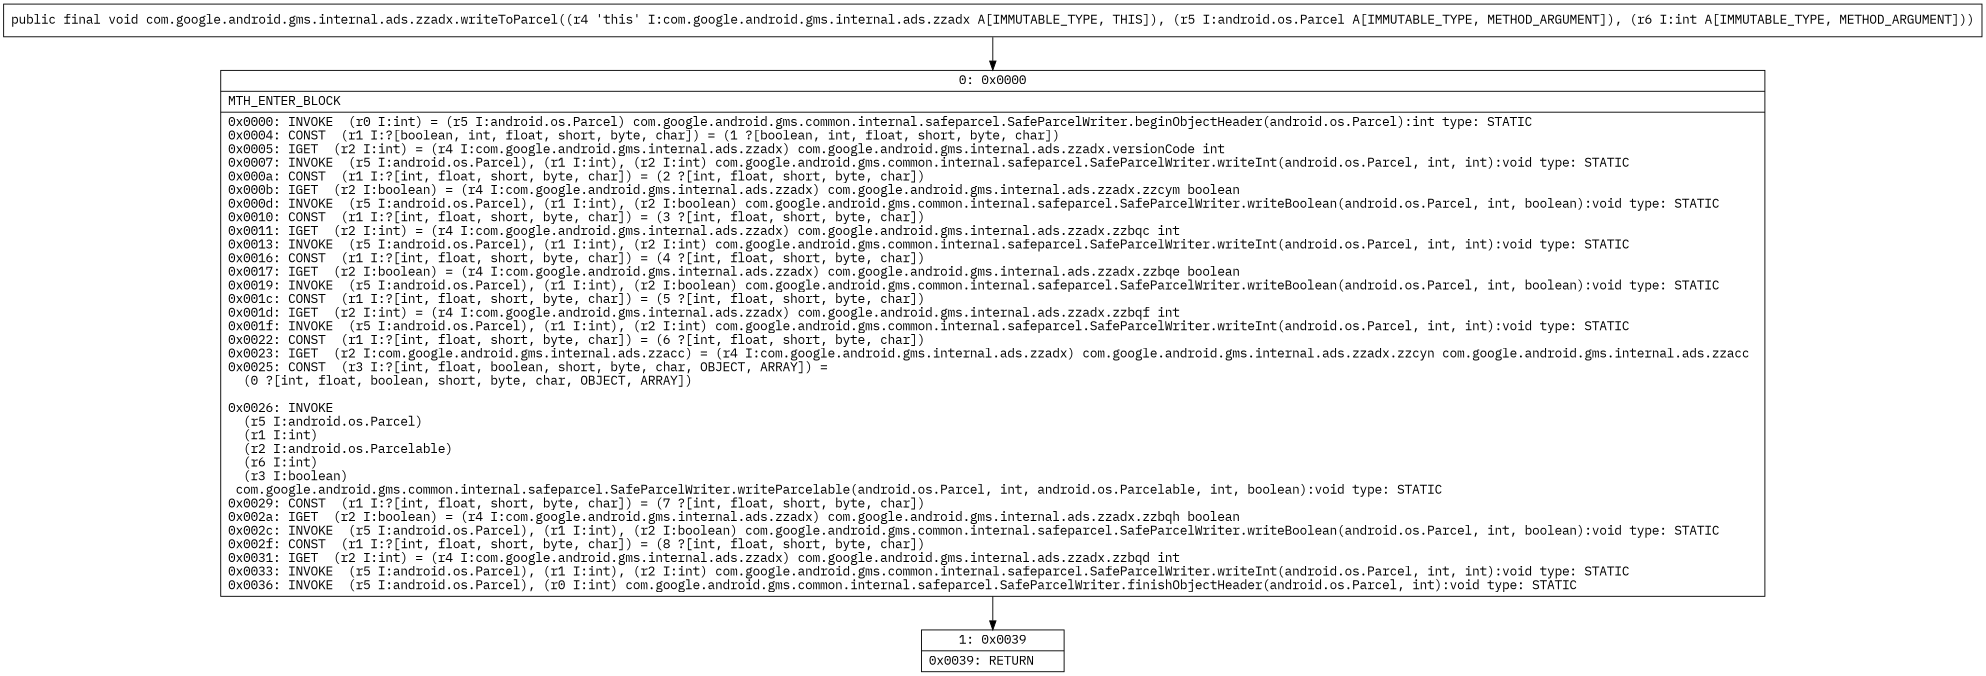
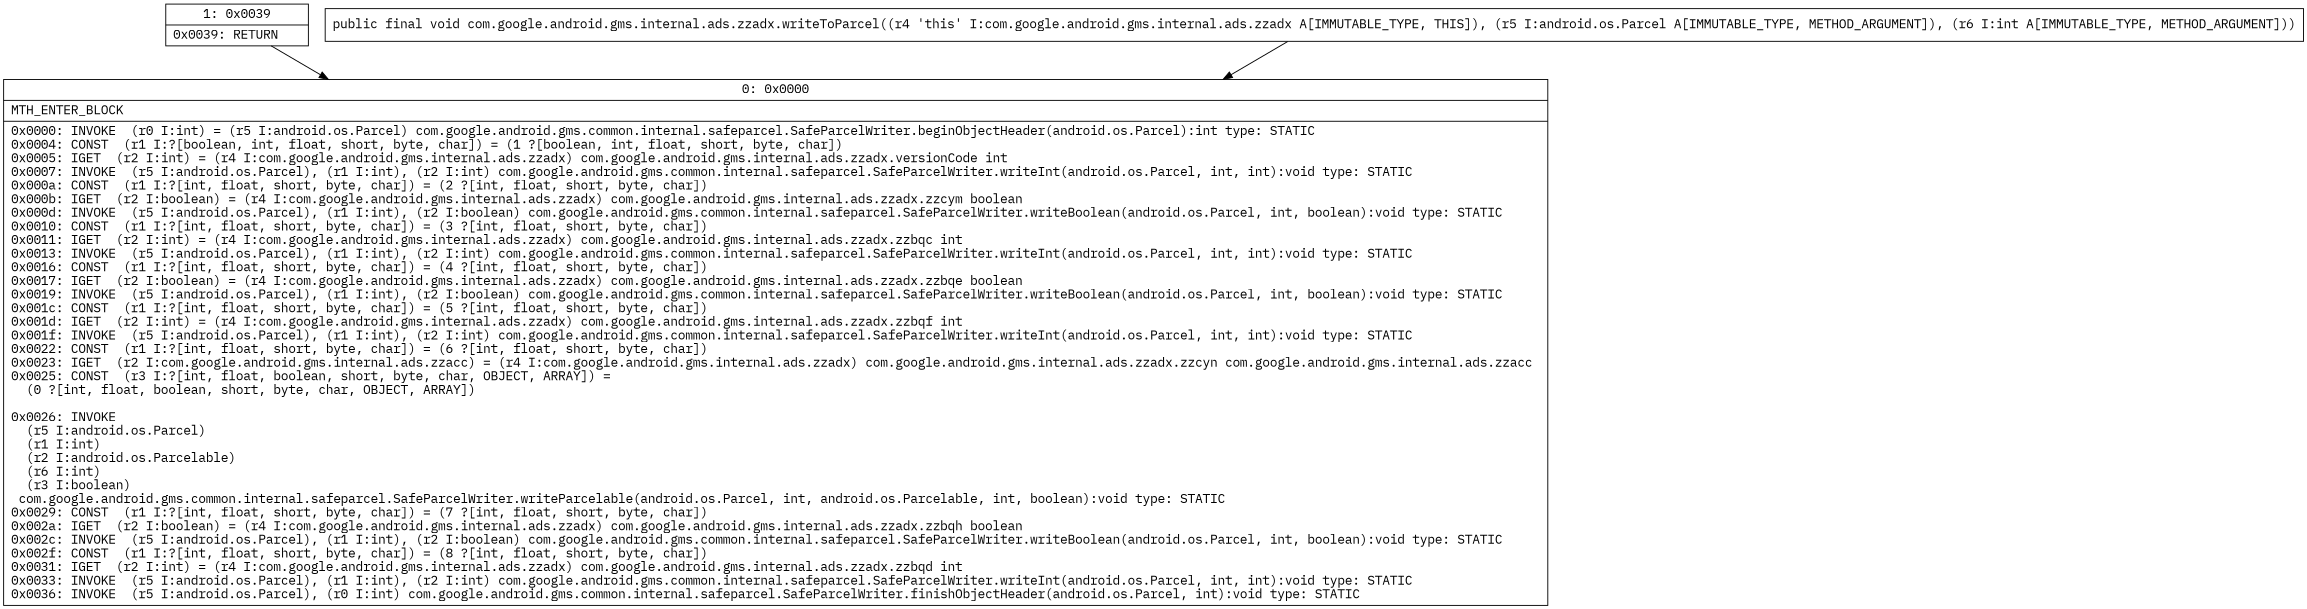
(993, 608) -> (296, 60)
